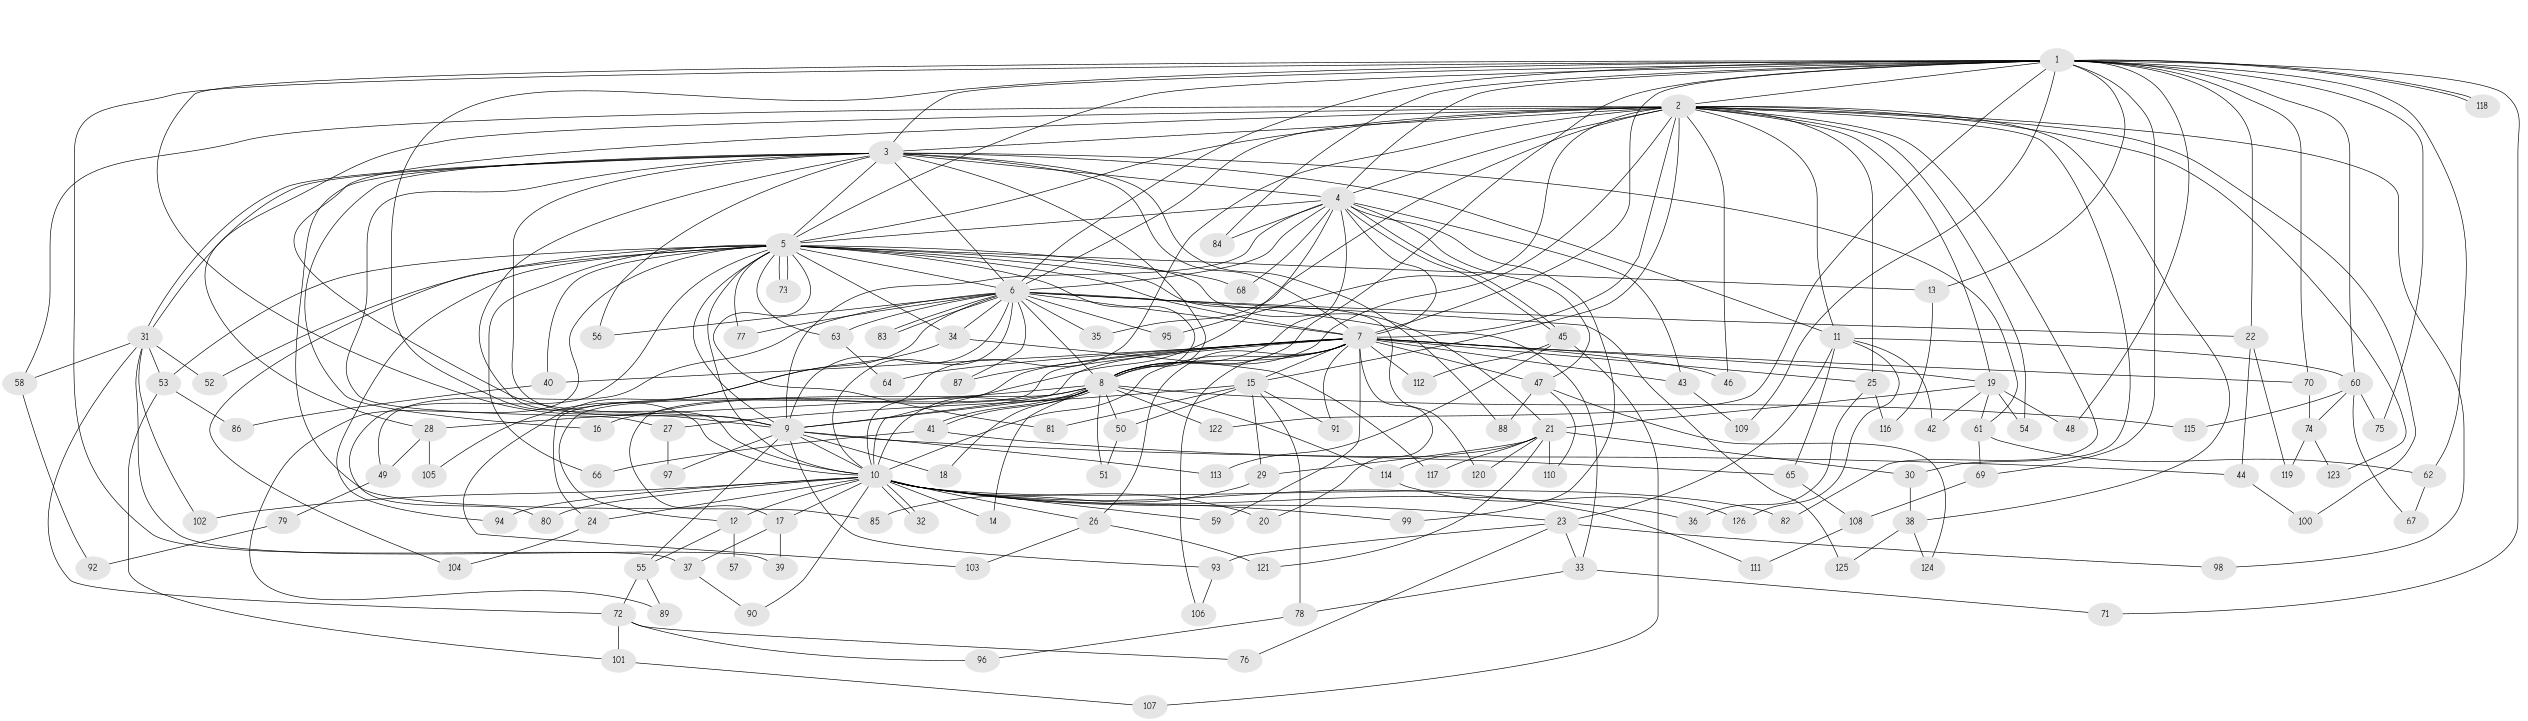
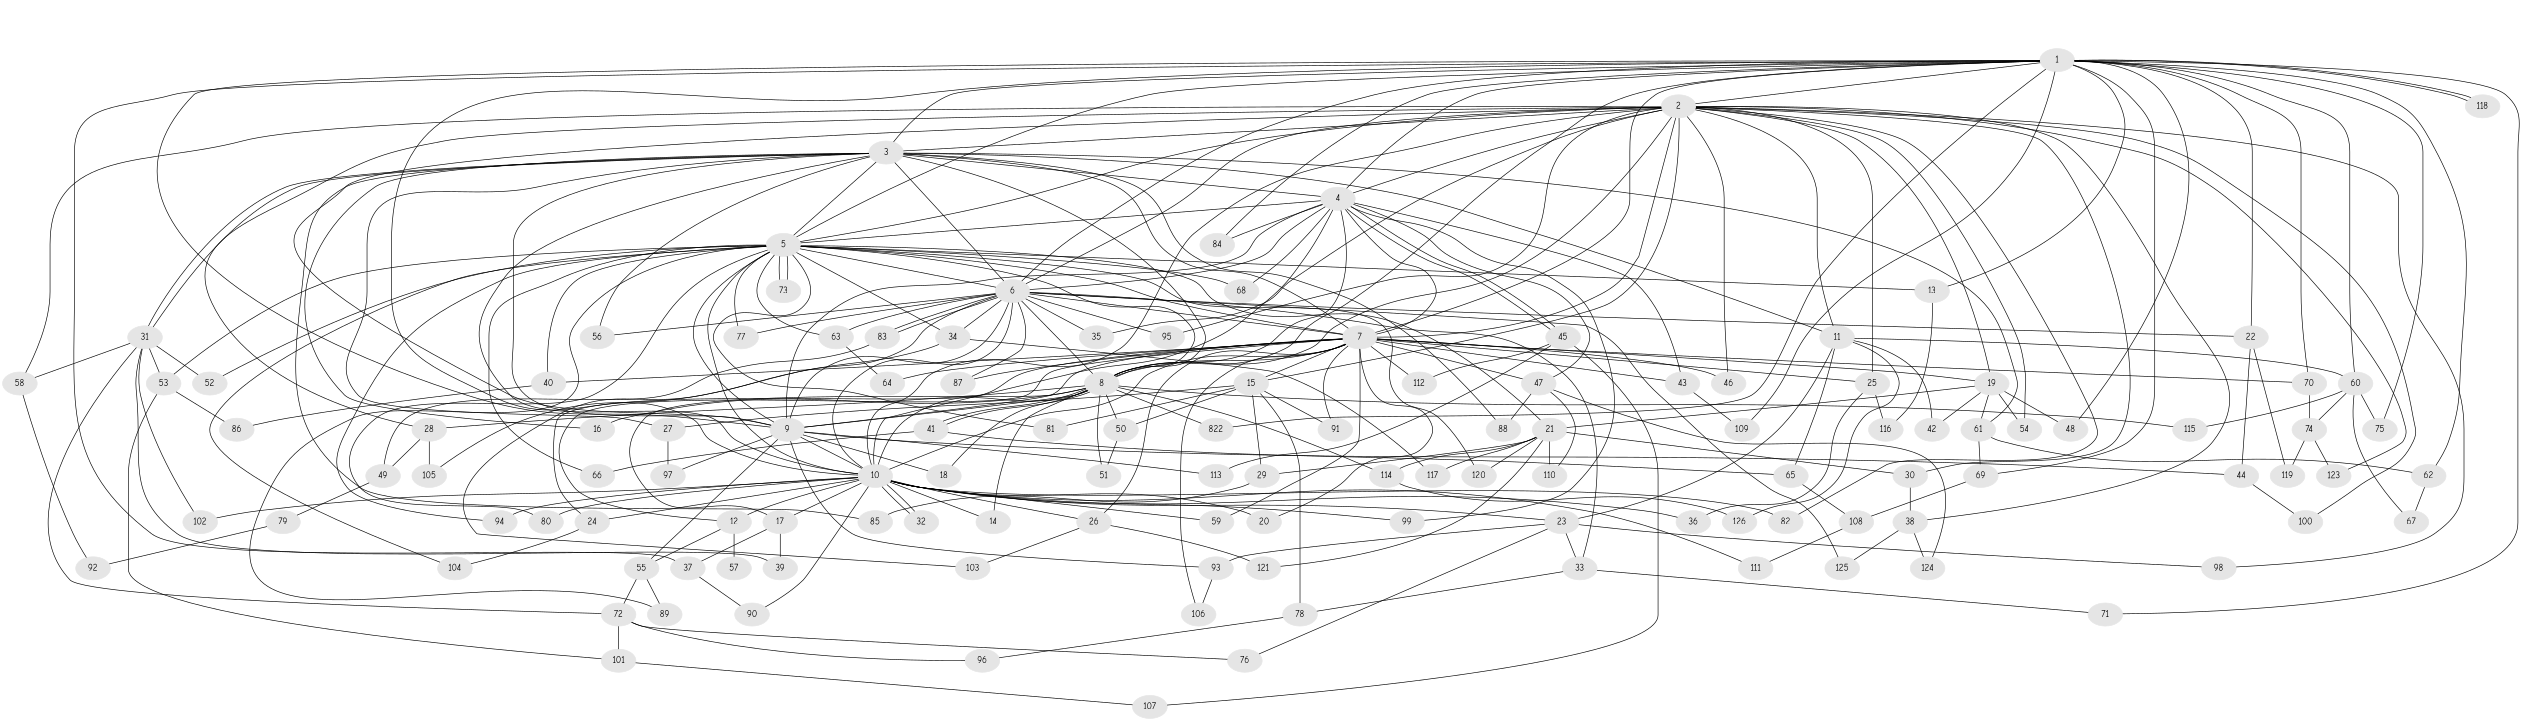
(668, 371) -> (666, 395)
(1216, 430) -> (1216, 430)
